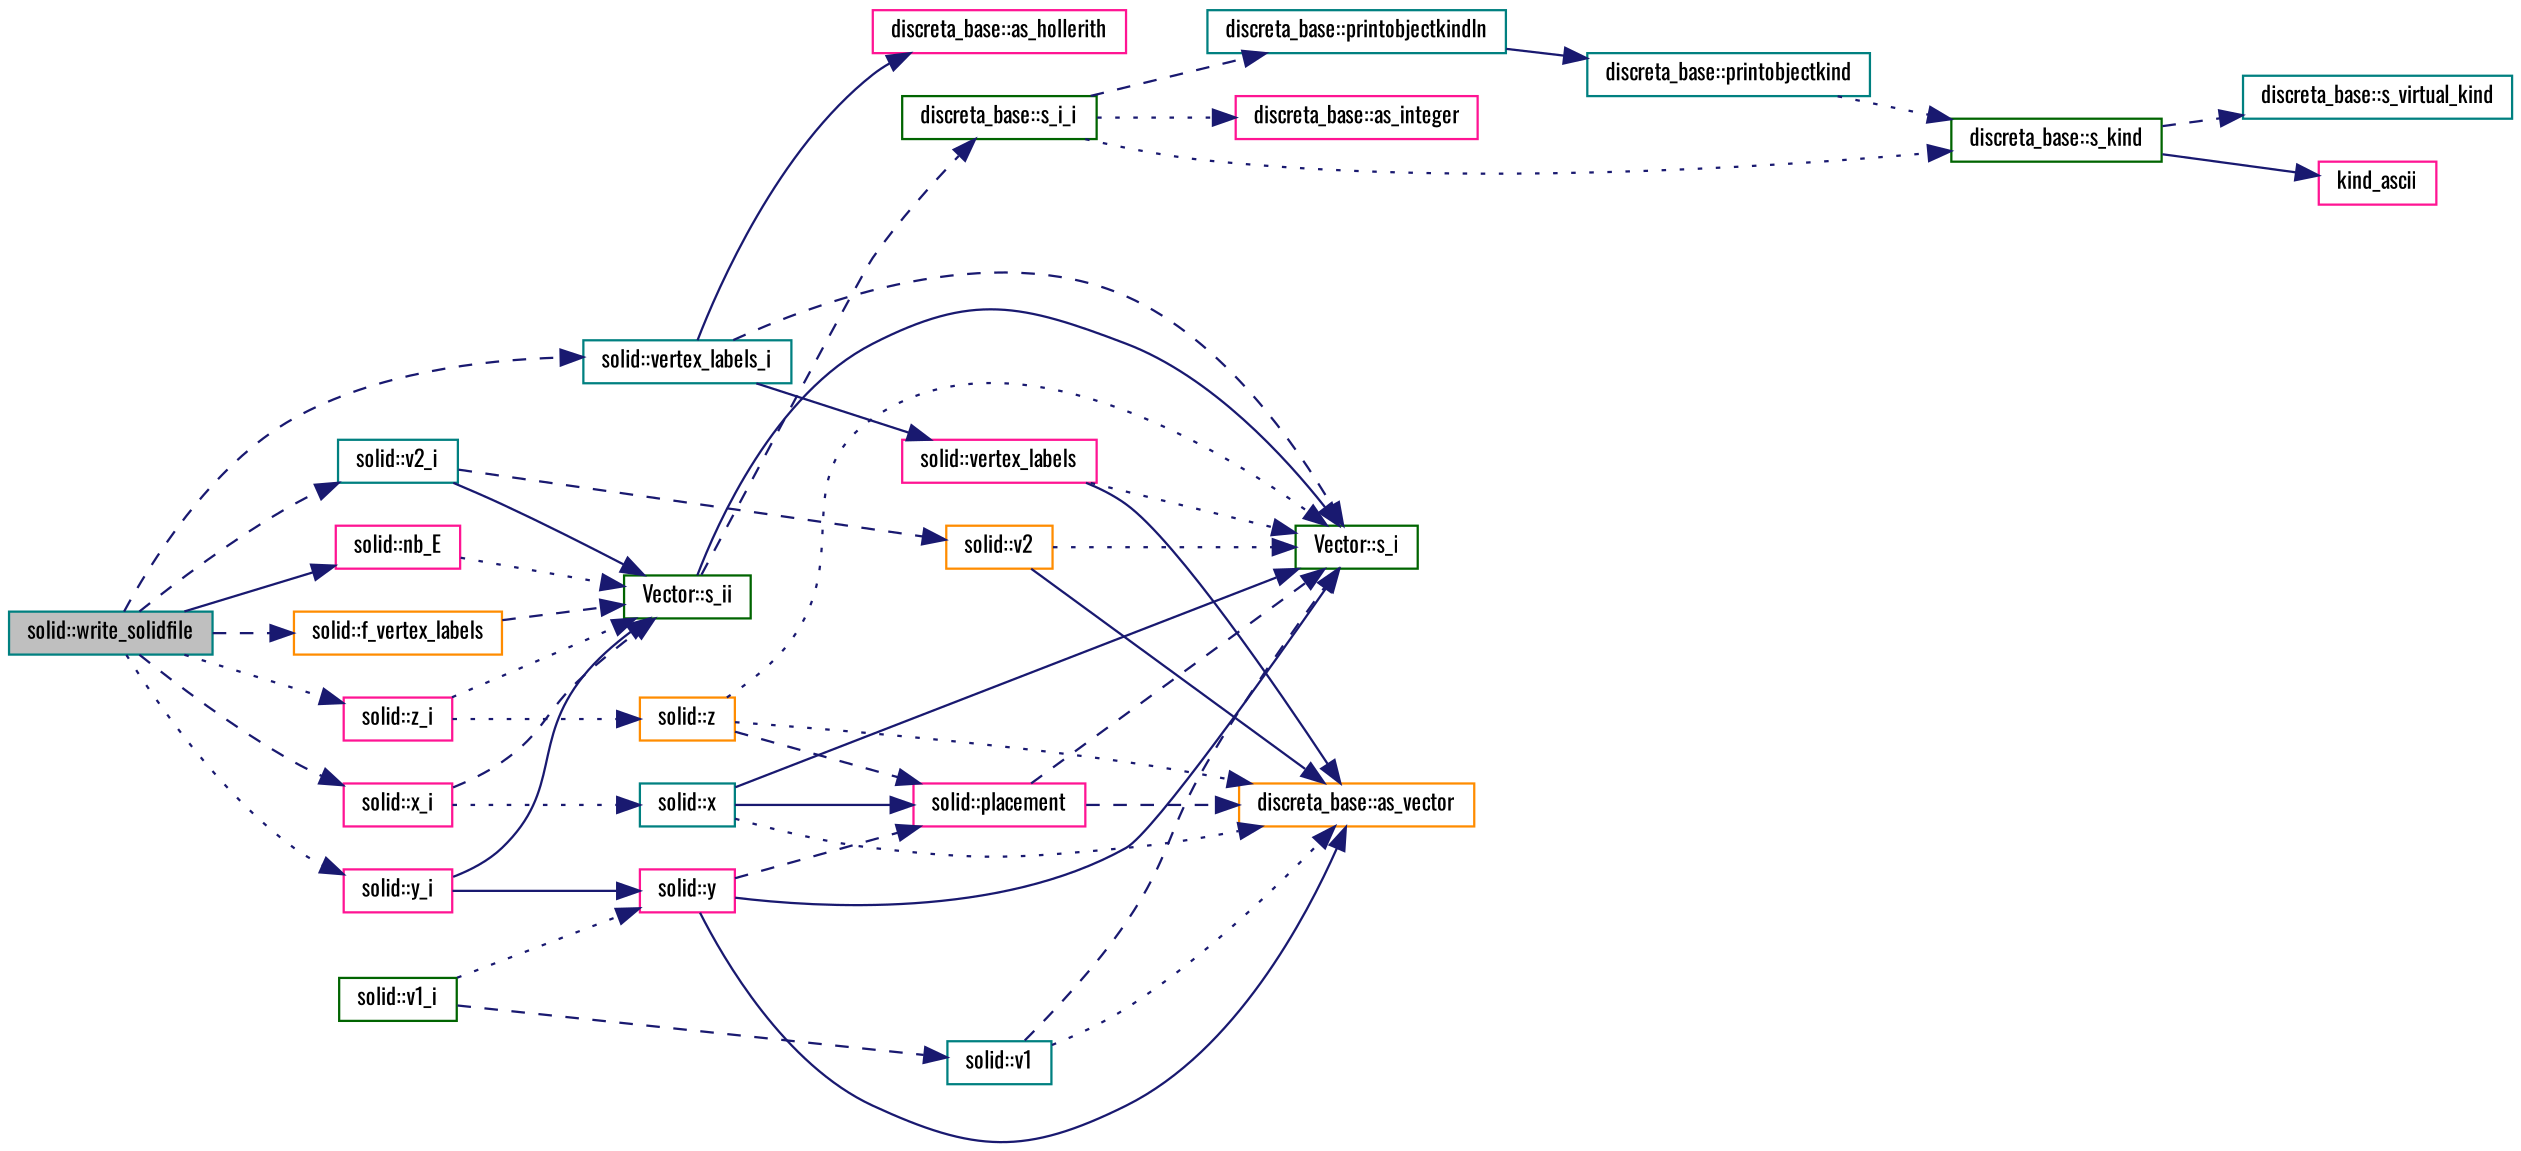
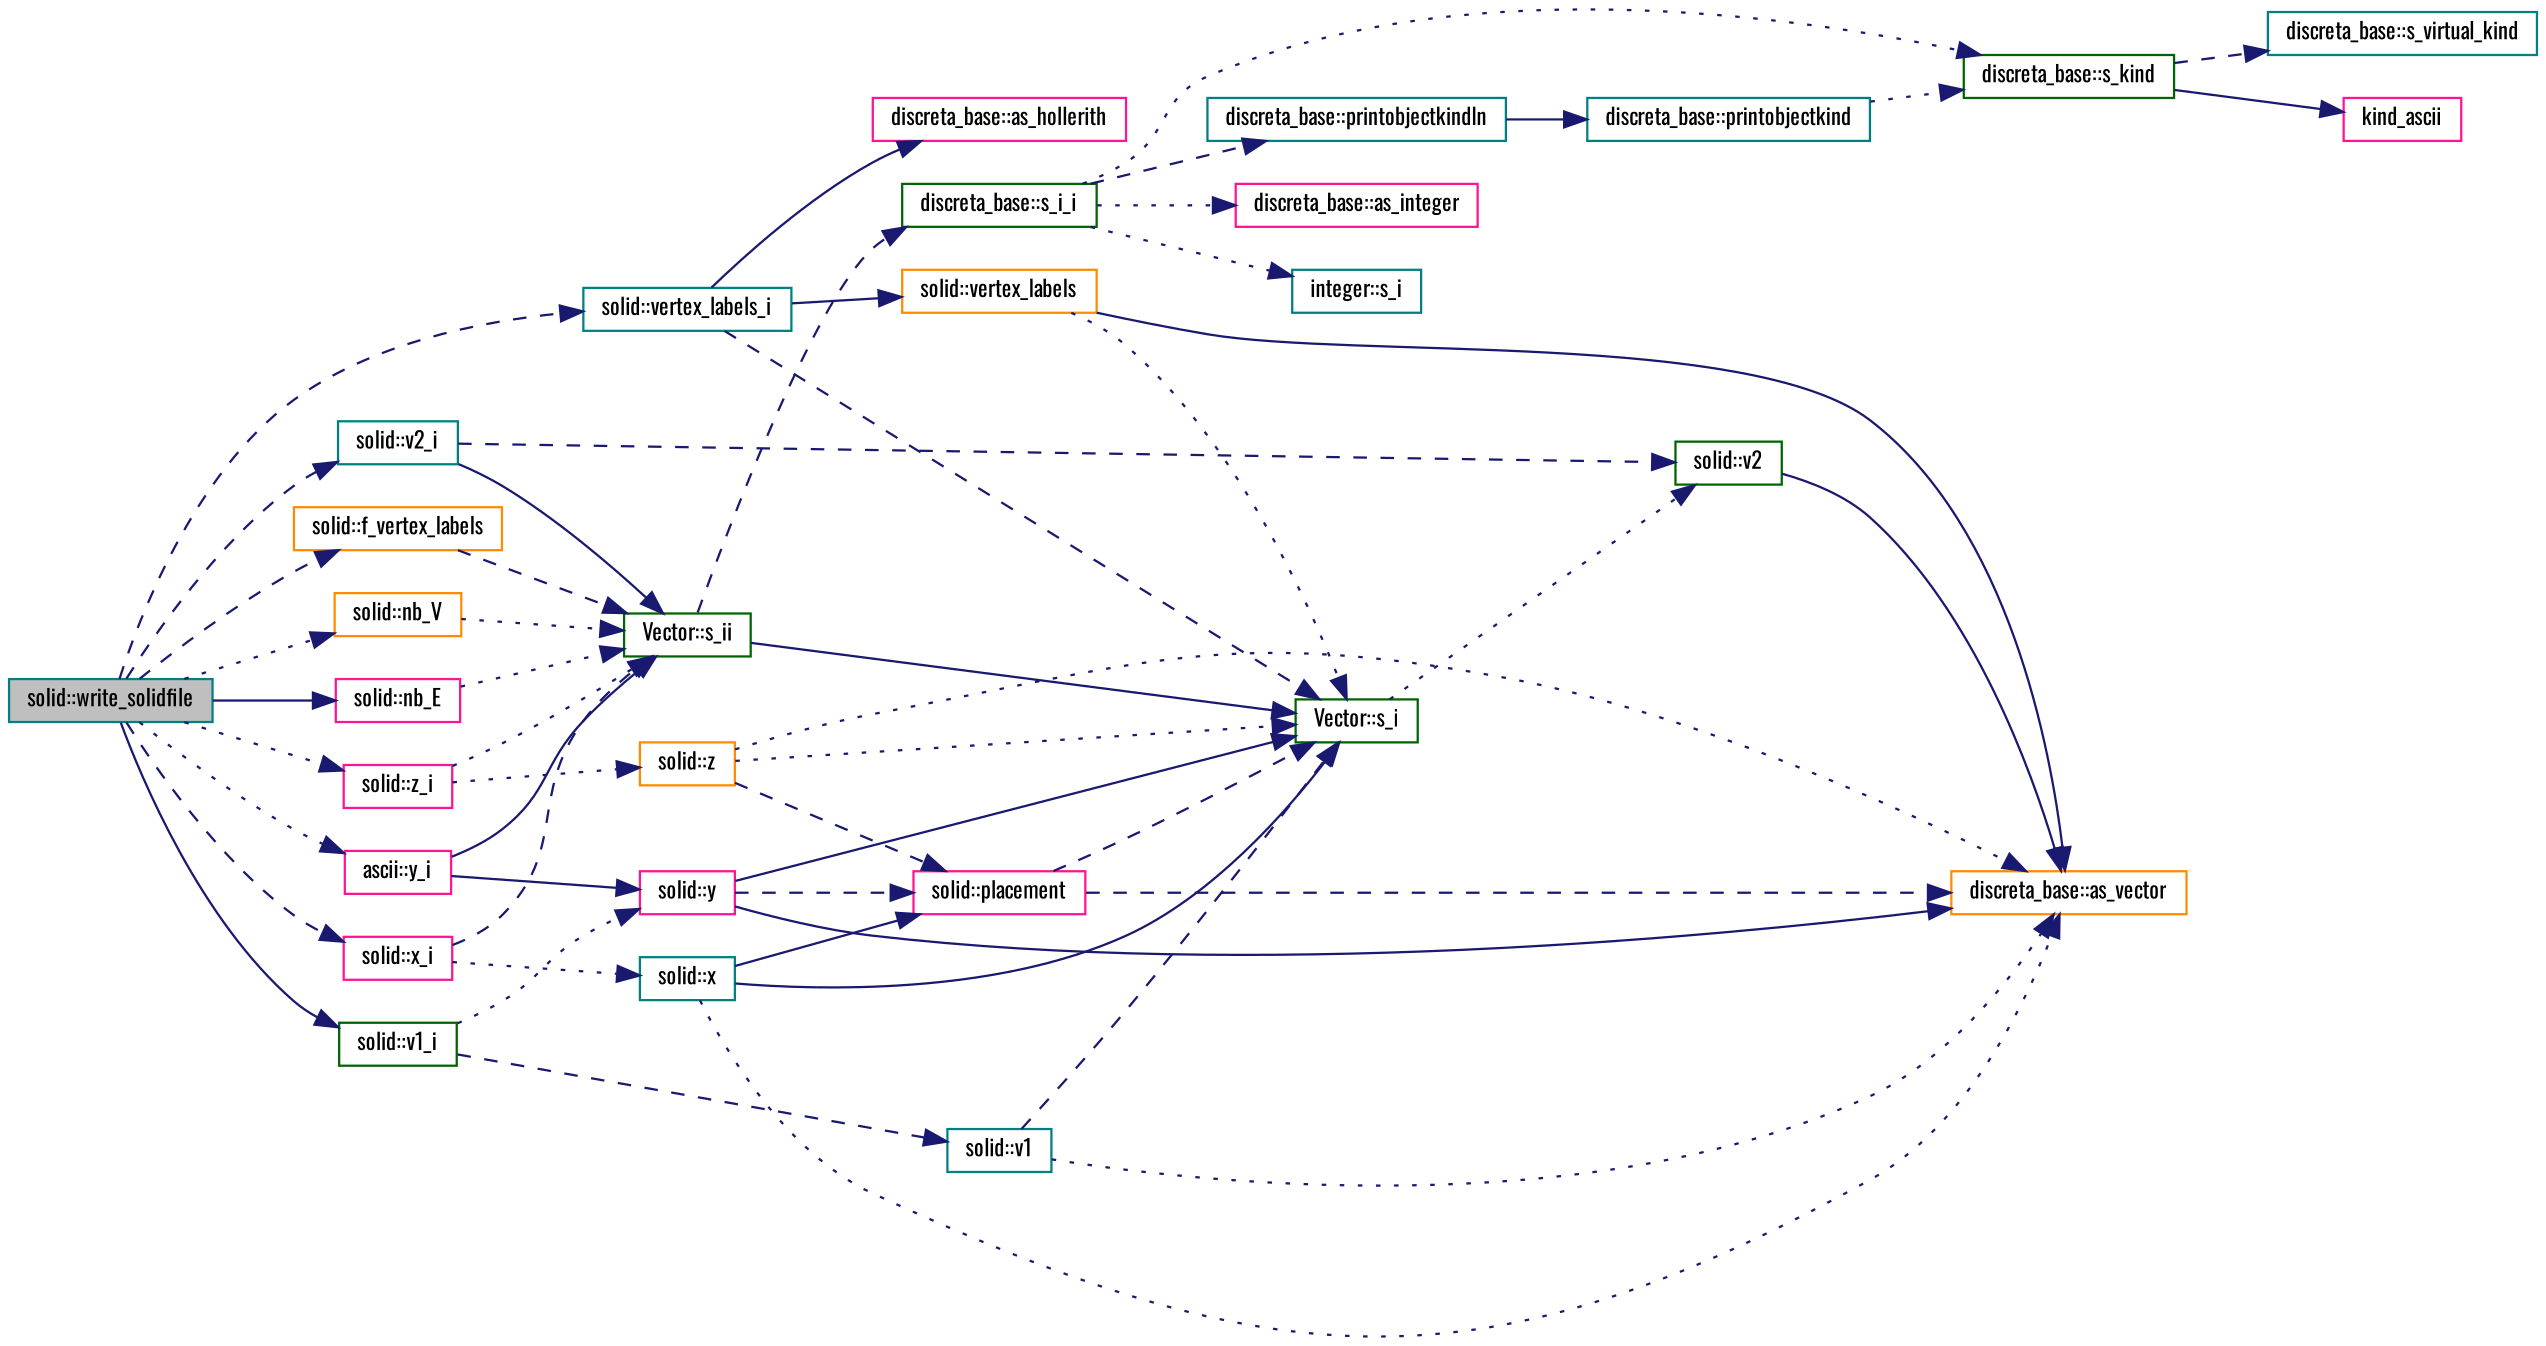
none -> (1357, 291)
(999, 461) -> (999, 291)
(999, 547) -> (1729, 463)
(1146, 547) -> (1533, 599)
none -> (398, 615)
none -> (199, 884)
(398, 891) -> (398, 872)
